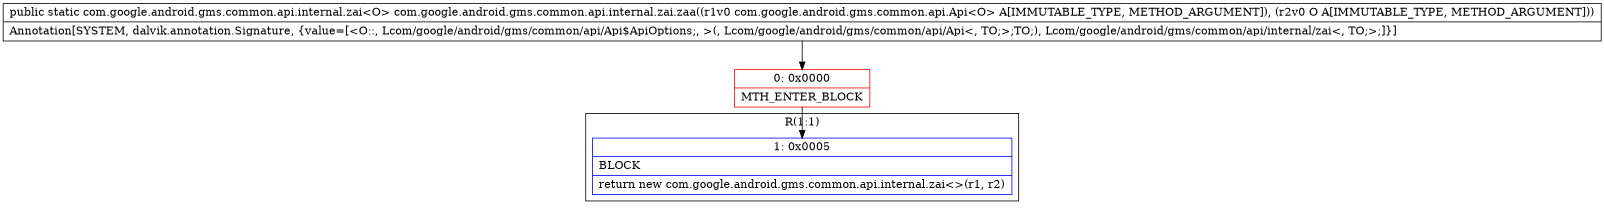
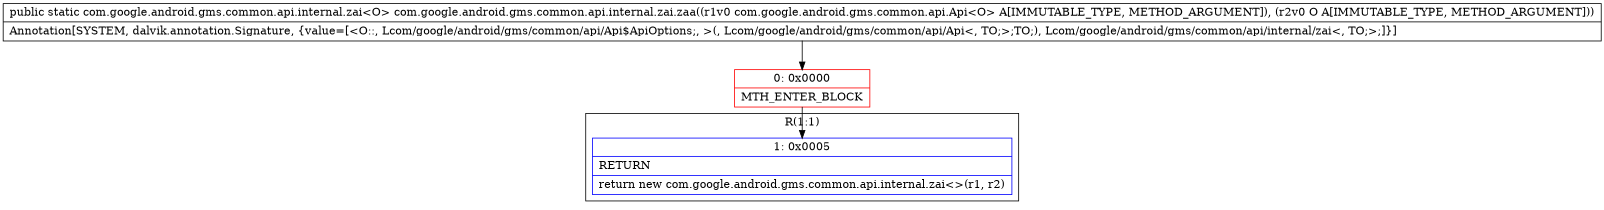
(620, 166) -> (625, 166)
